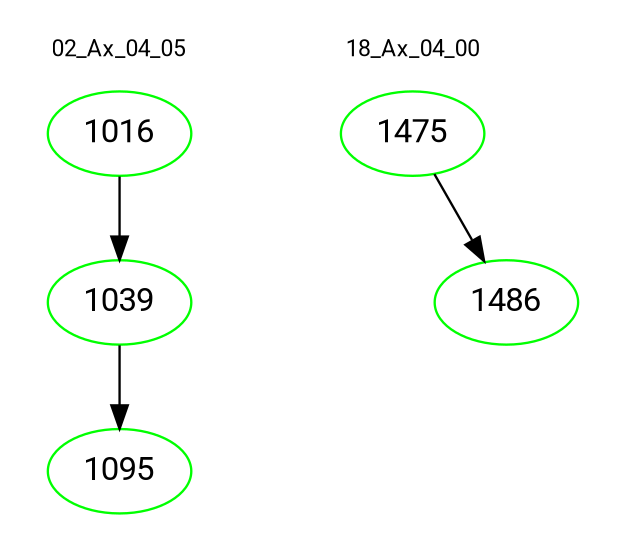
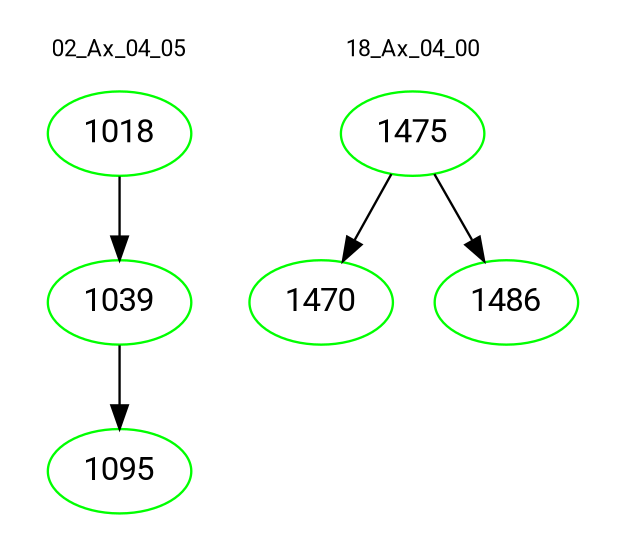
(120, 134) -> (120, 134)
none -> (321, 302)
